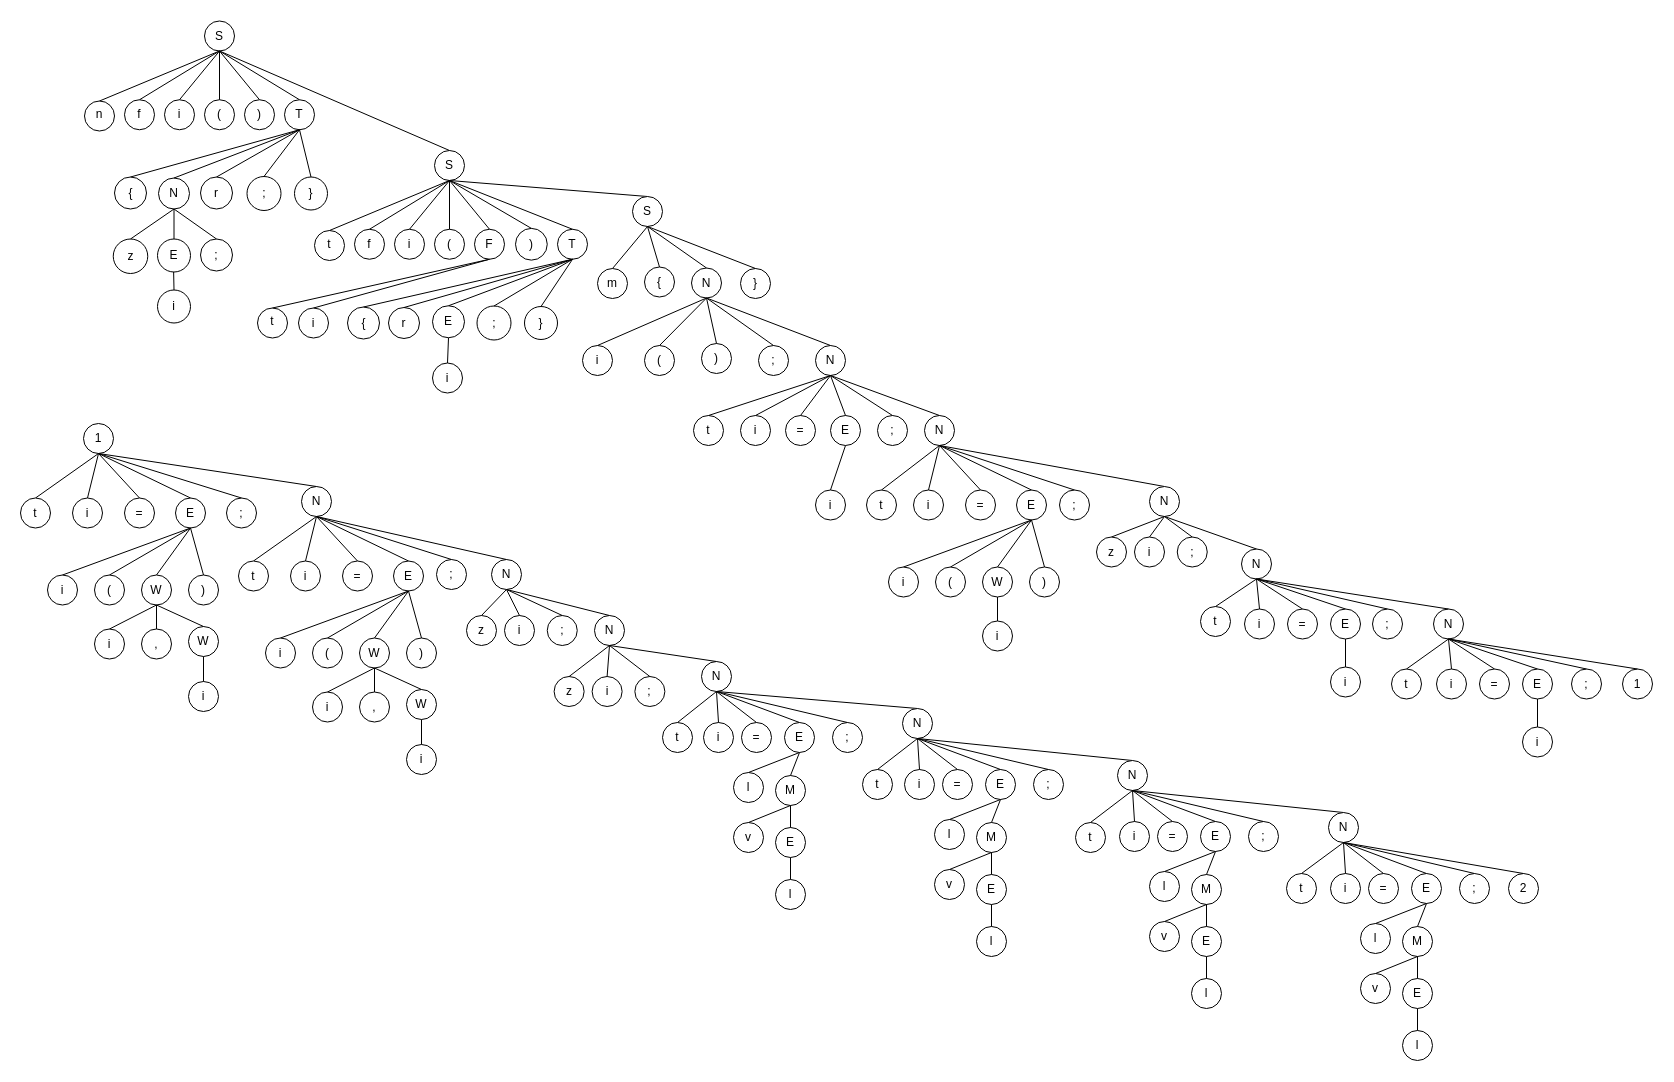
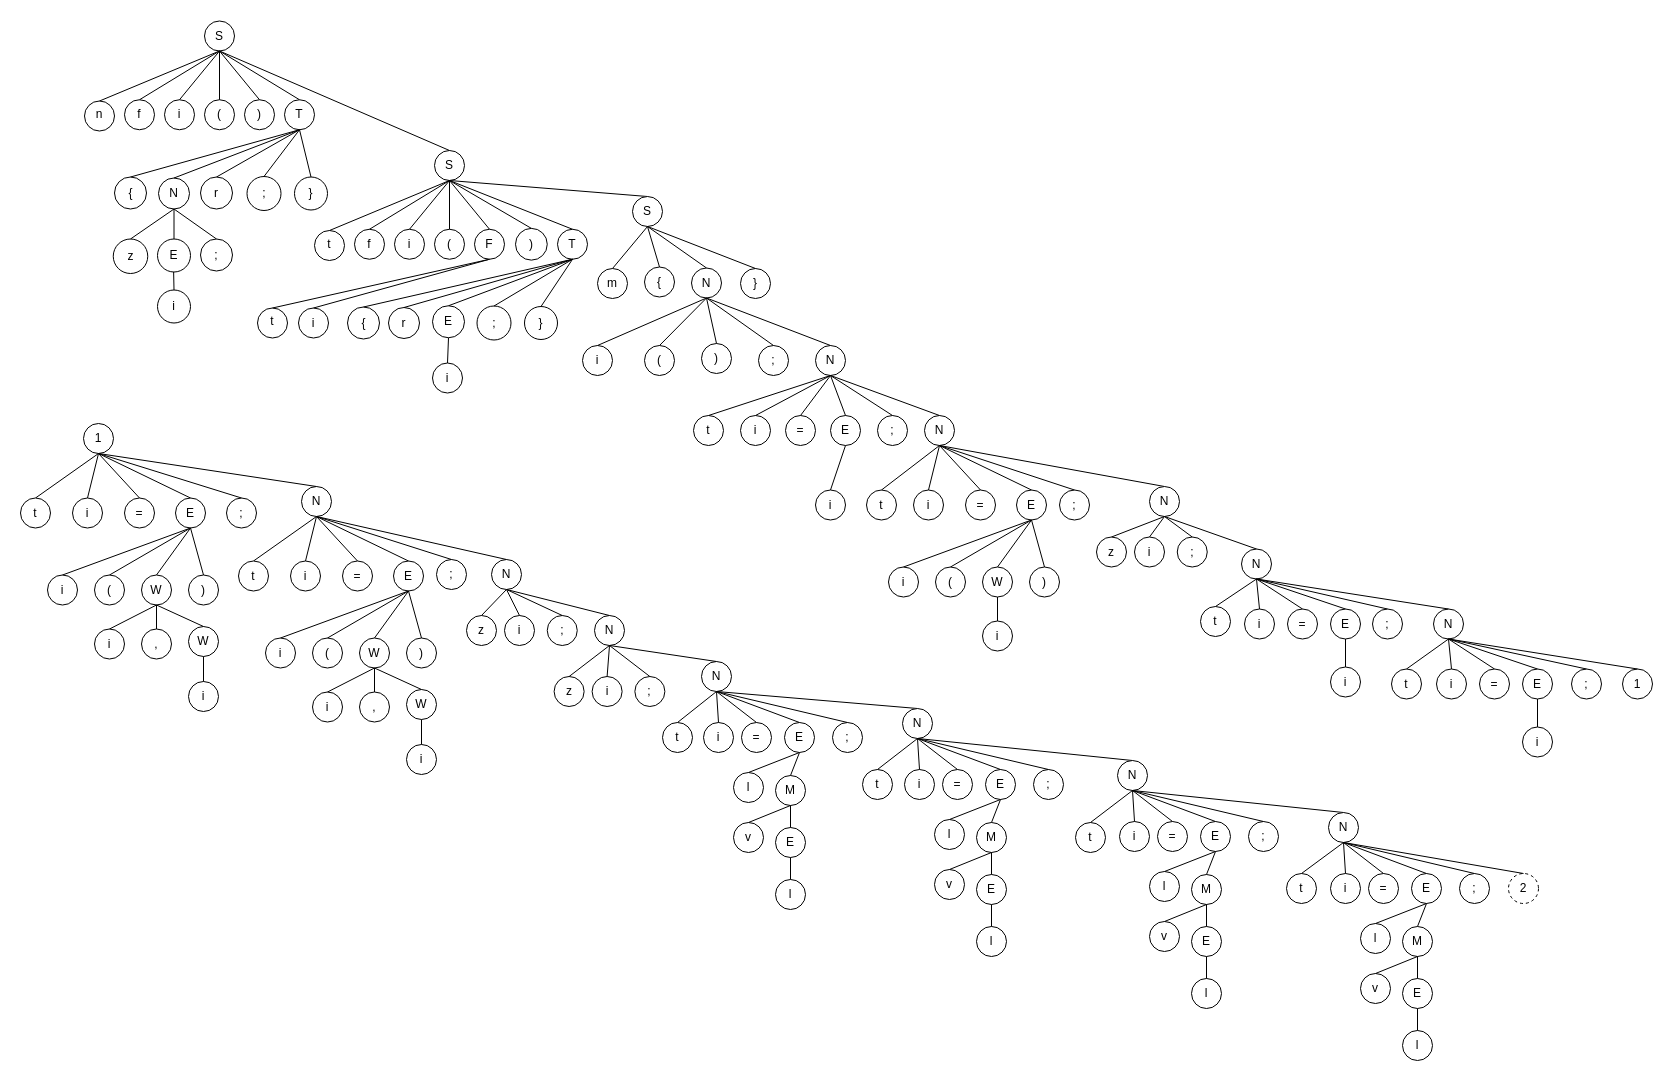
(1524, 889) -> (1524, 889)
